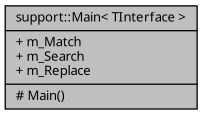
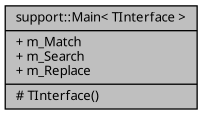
(40, 96) -> (57, 96)
